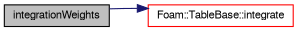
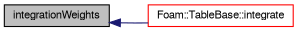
(123, 9) -> (134, 23)
